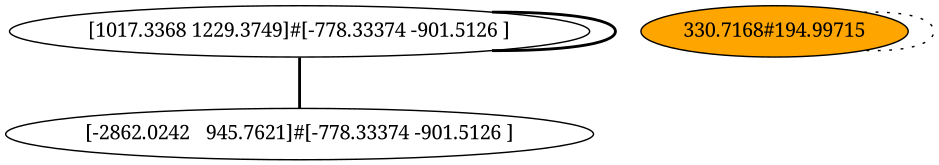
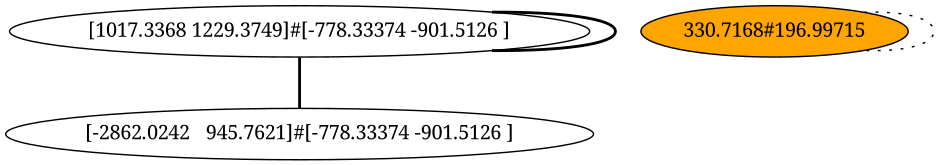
(775, 31) -> (775, 31)
